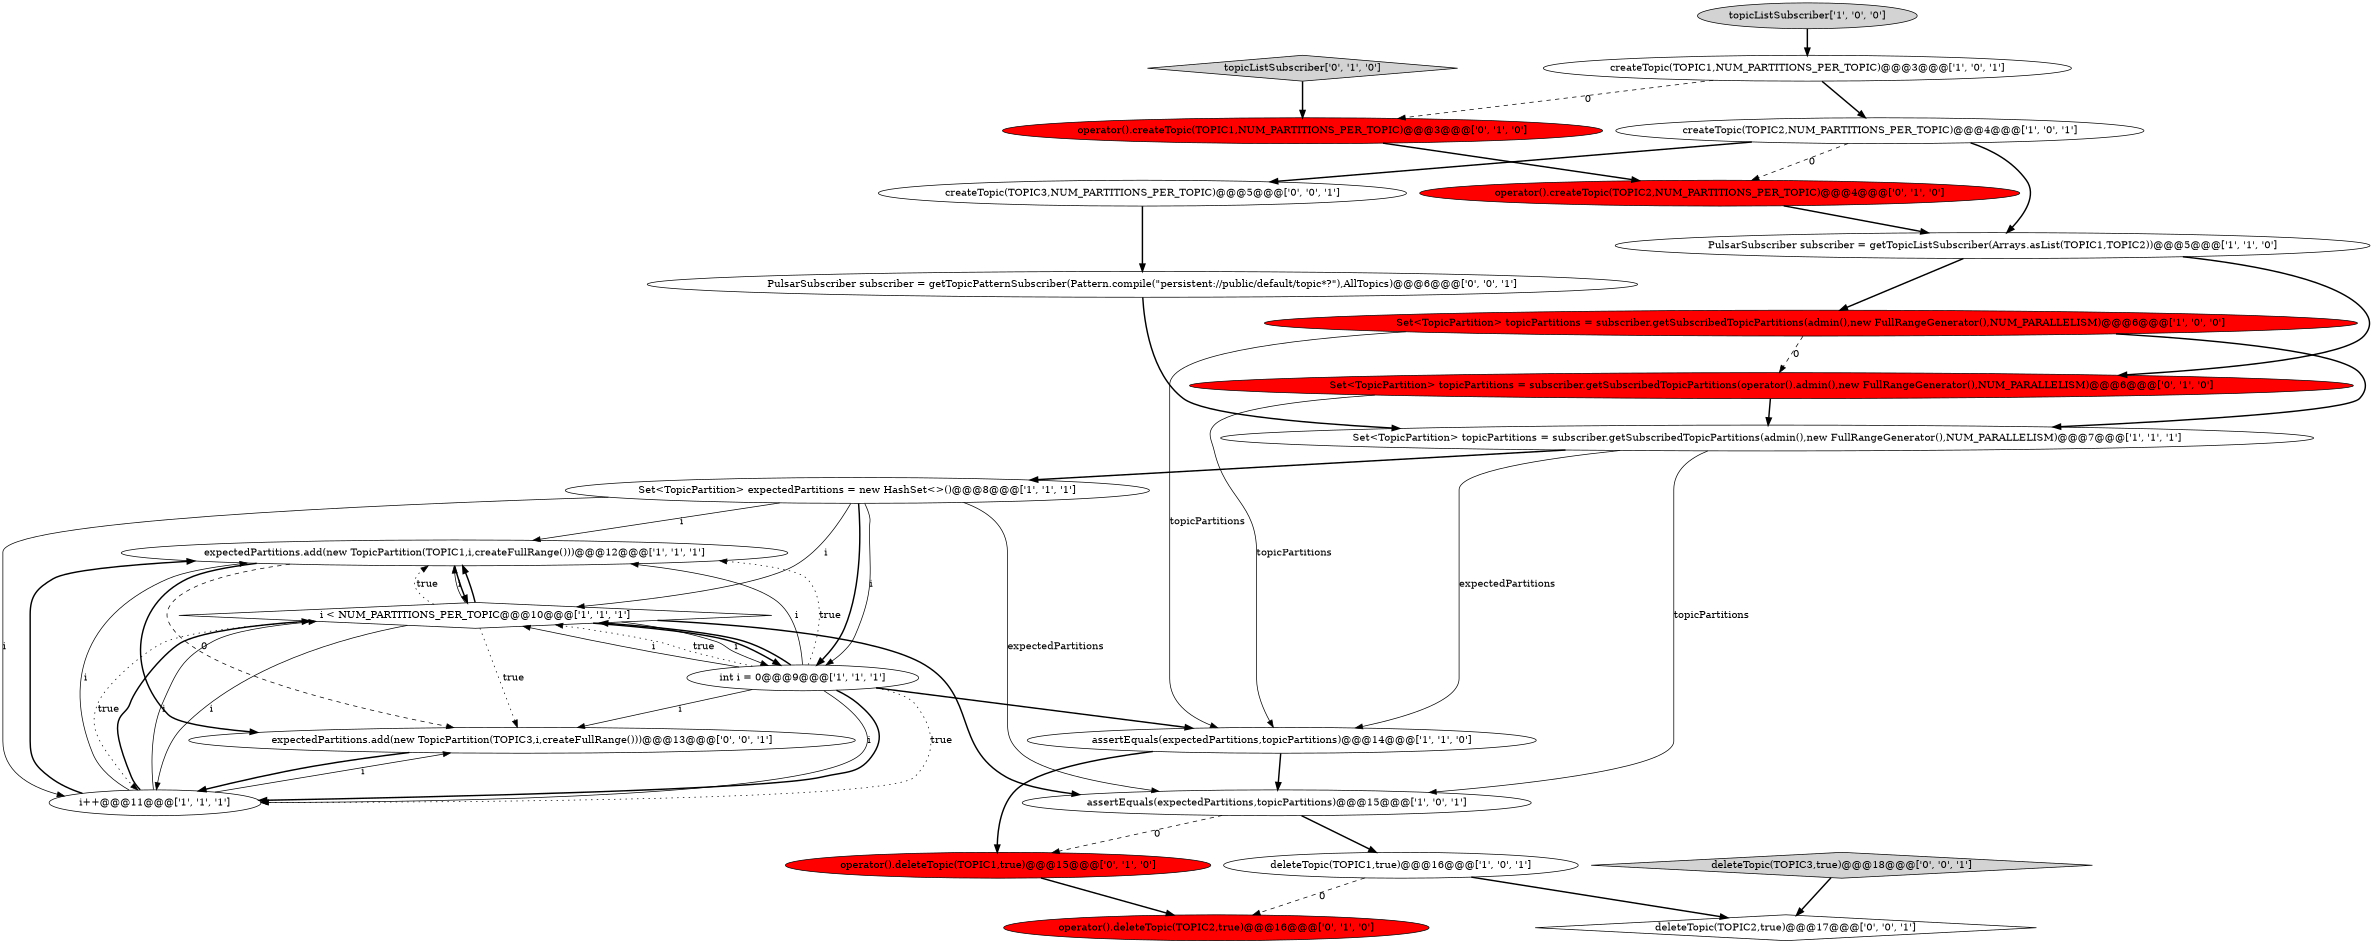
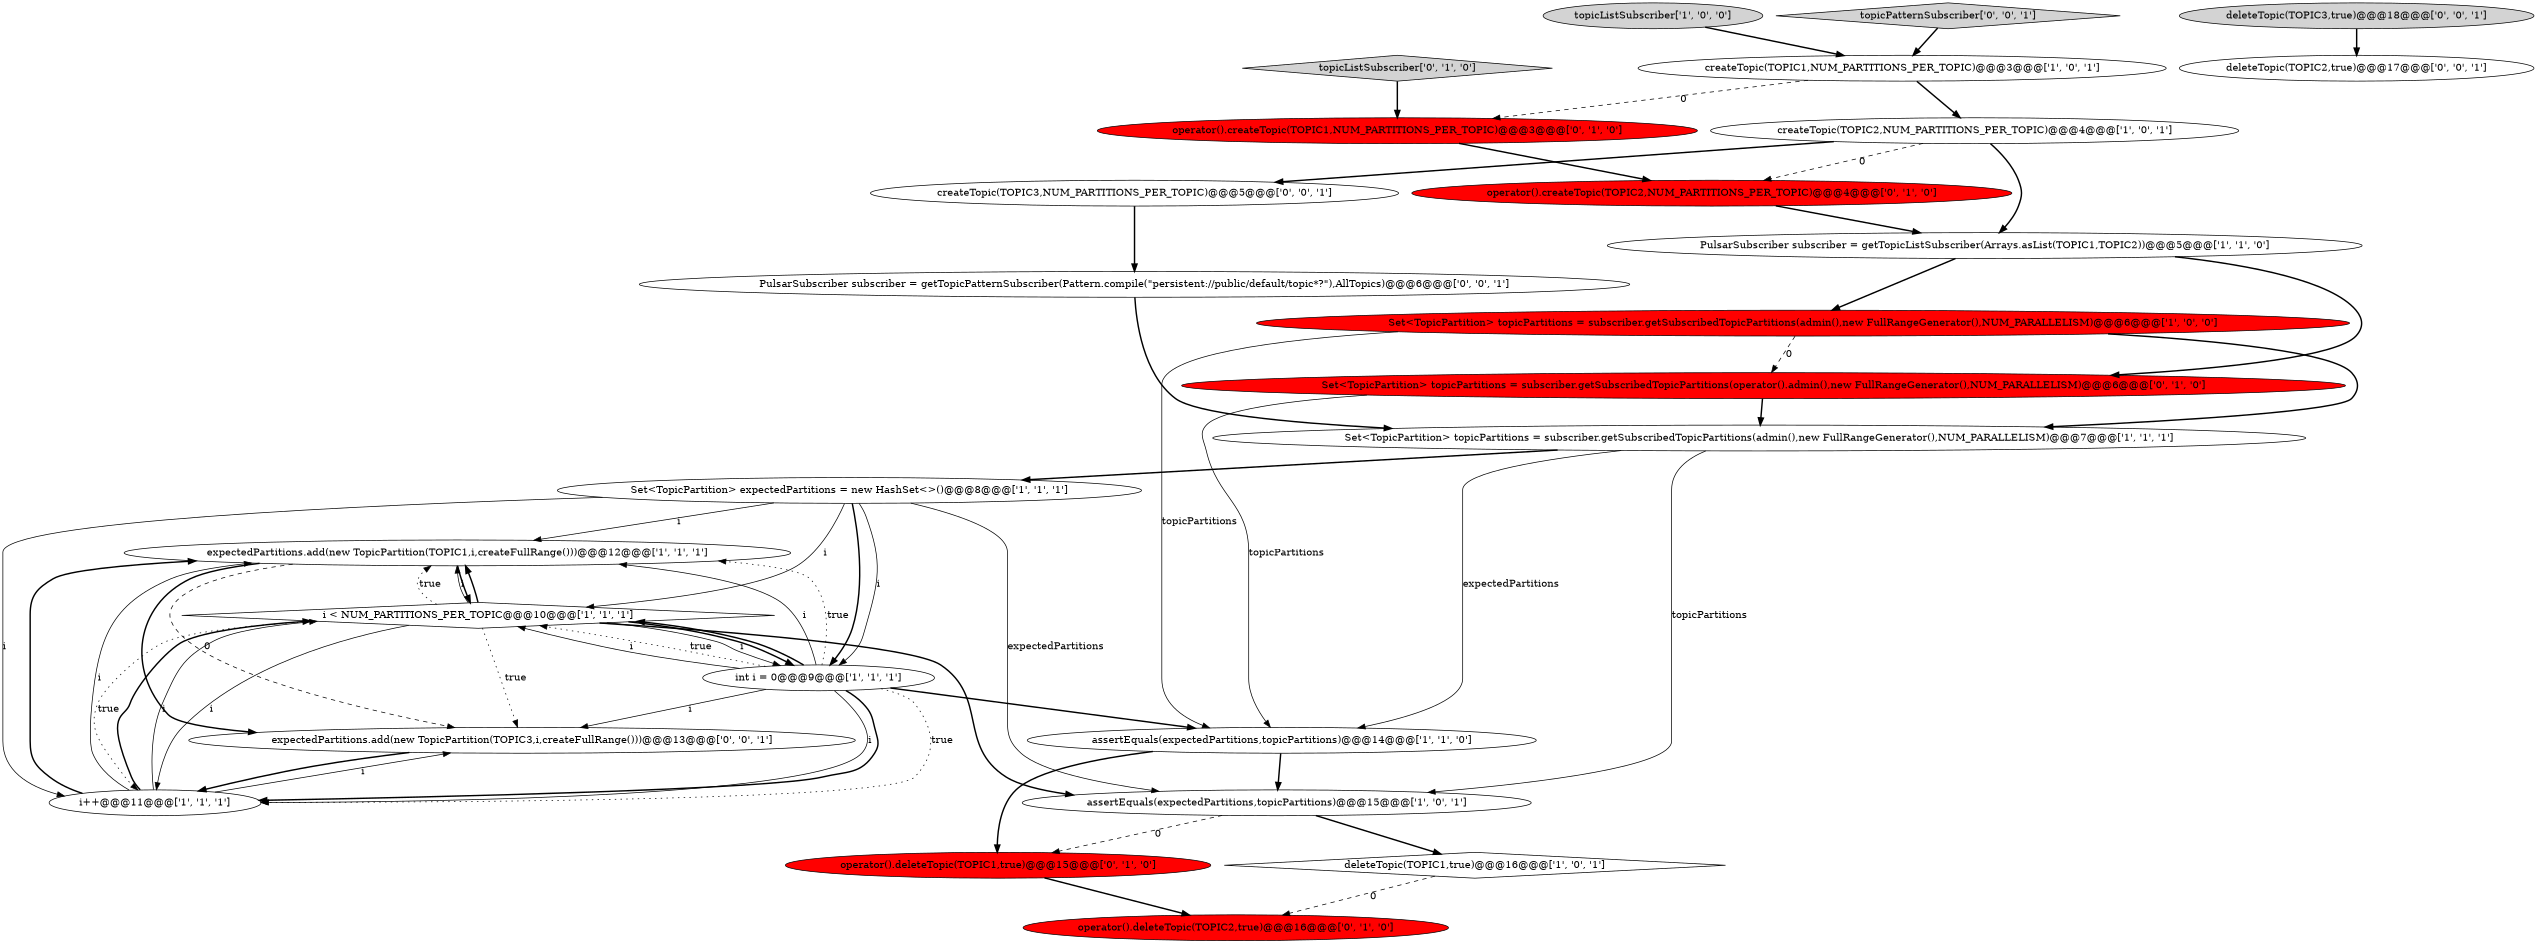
none -> (1948, 16)
(1401, 865) -> (1475, 865)
(1842, 865) -> (2357, 16)
(1596, 897) -> none
(1786, 928) -> (2357, 68)
